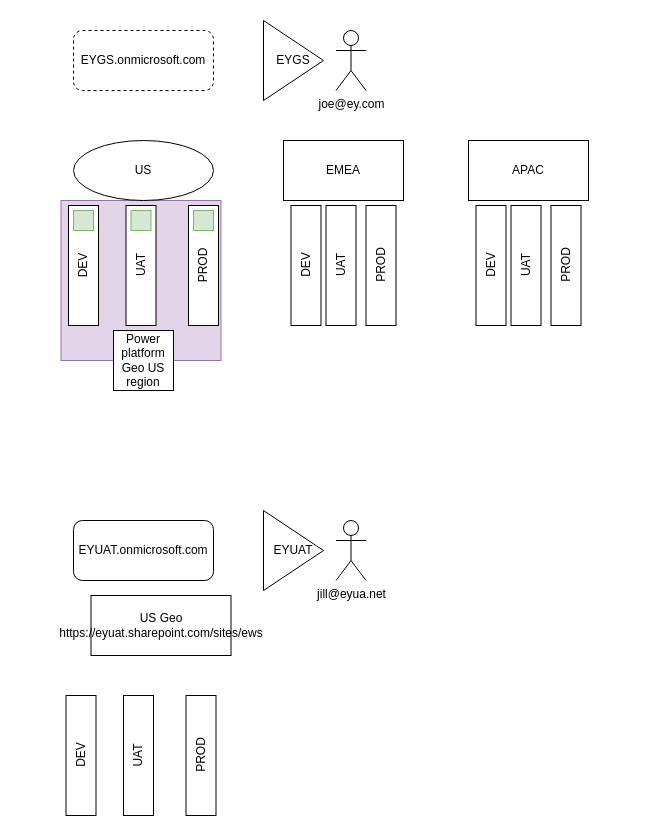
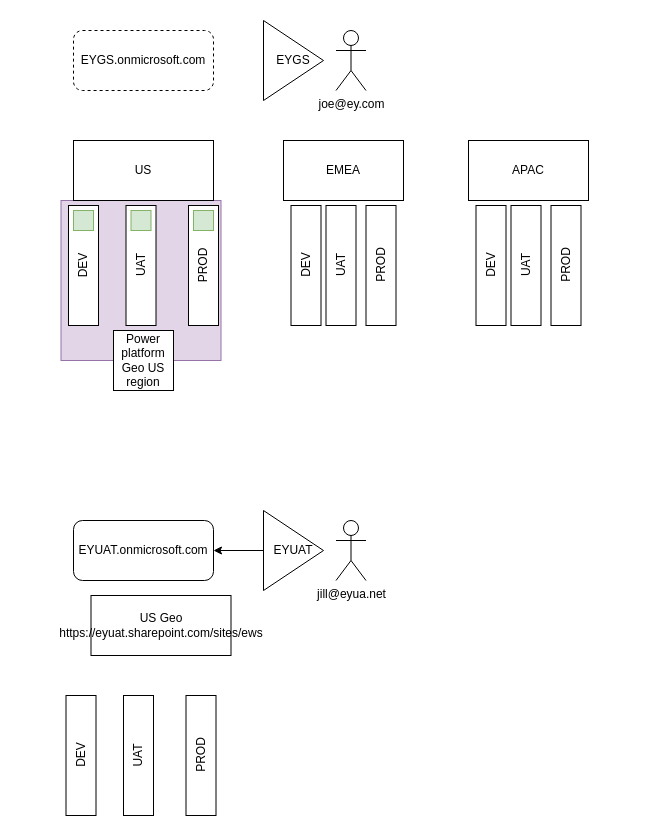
(144, 171) -> (144, 171)
none -> (242, 551)
